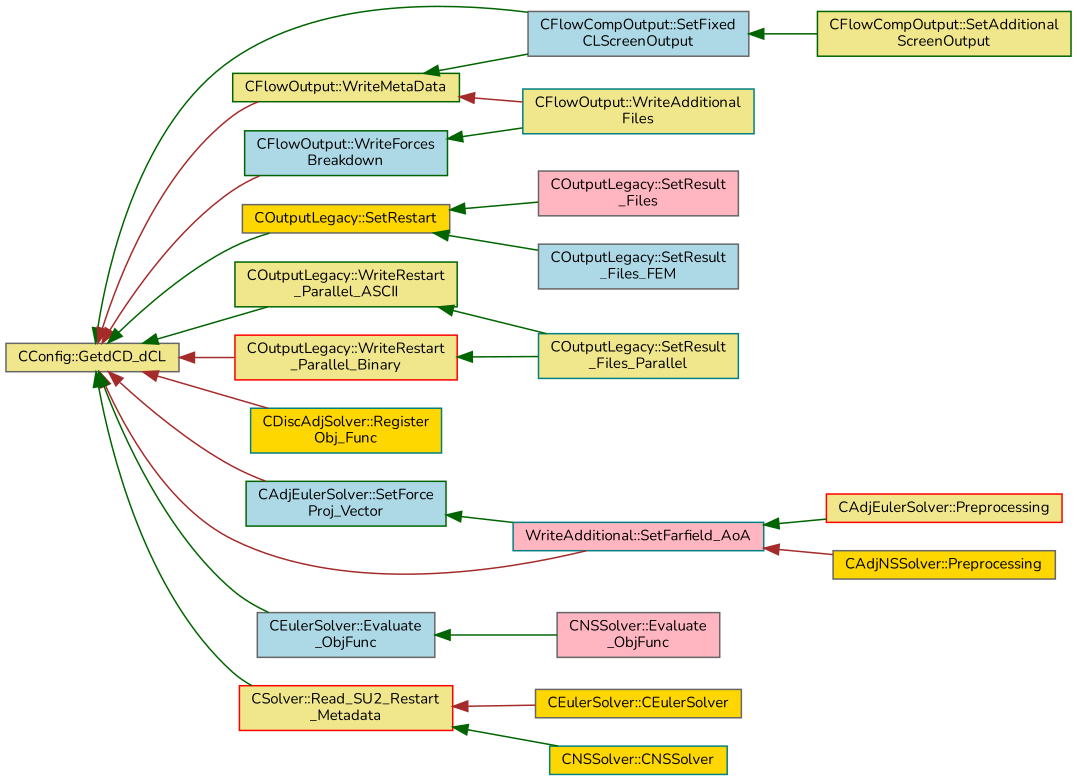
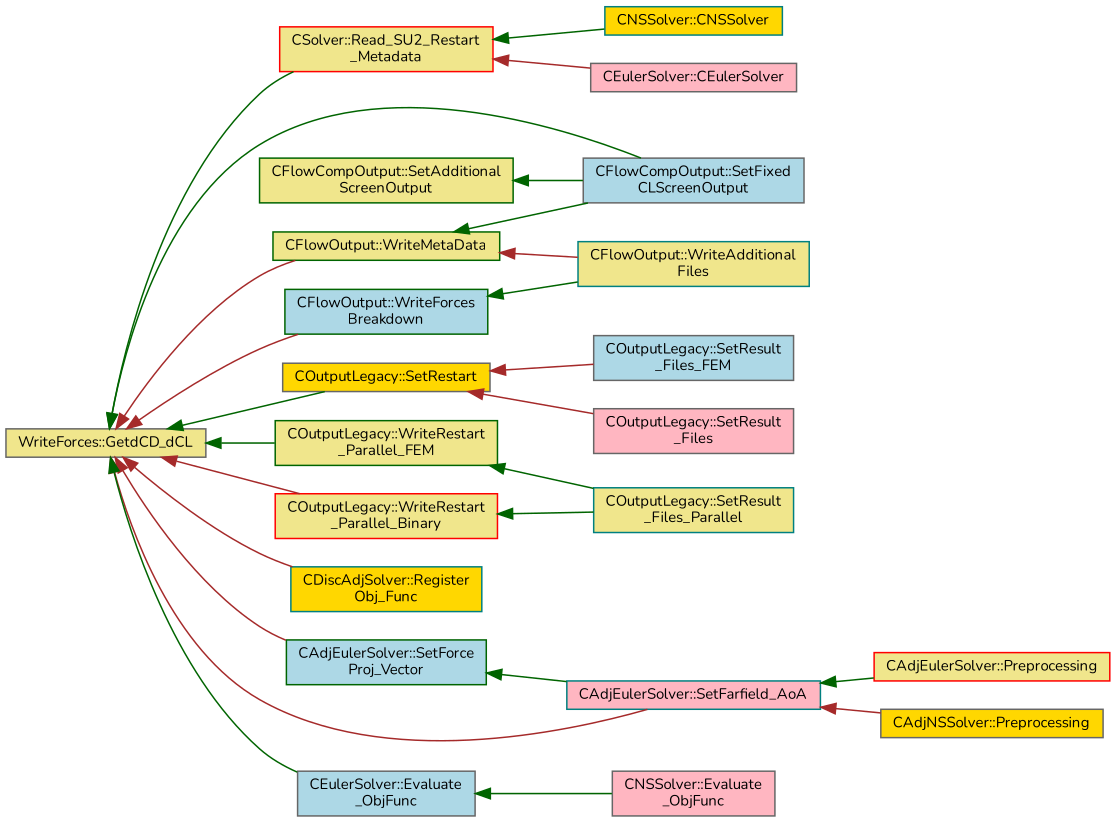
(791, 34) -> (556, 180)
(501, 205) -> (538, 404)
(493, 243) -> (550, 367)
(346, 284) -> (386, 443)
(92, 358) -> (106, 443)
(638, 537) -> (694, 695)
(638, 704) -> (694, 78)
